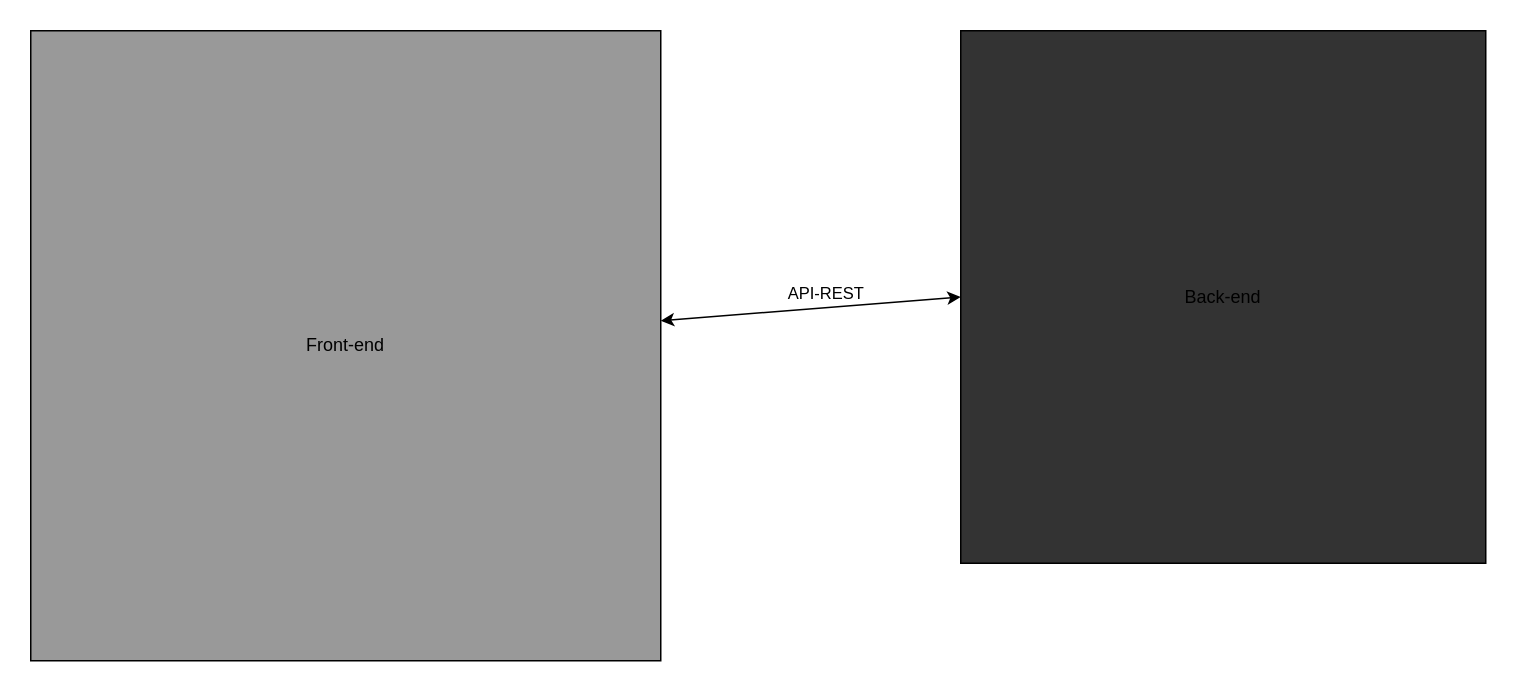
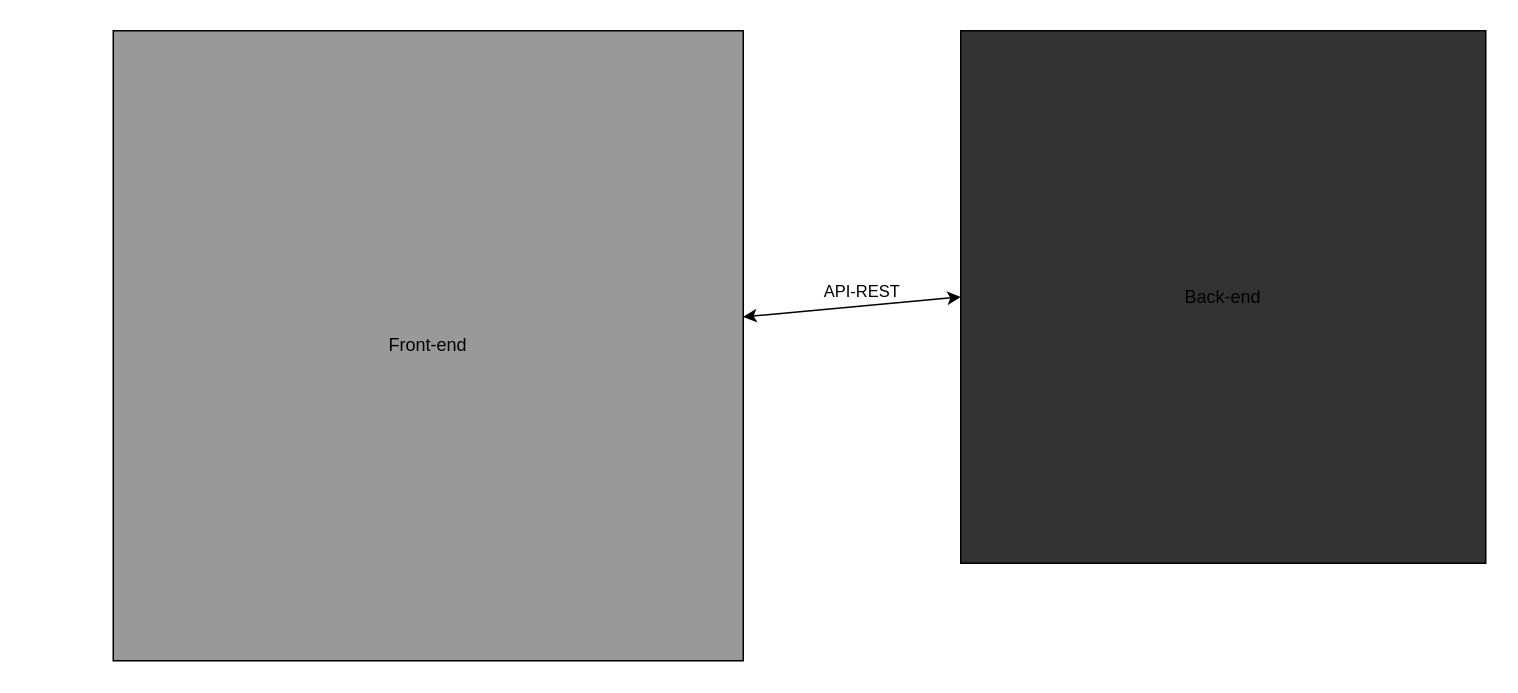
(346, 346) -> (428, 346)
